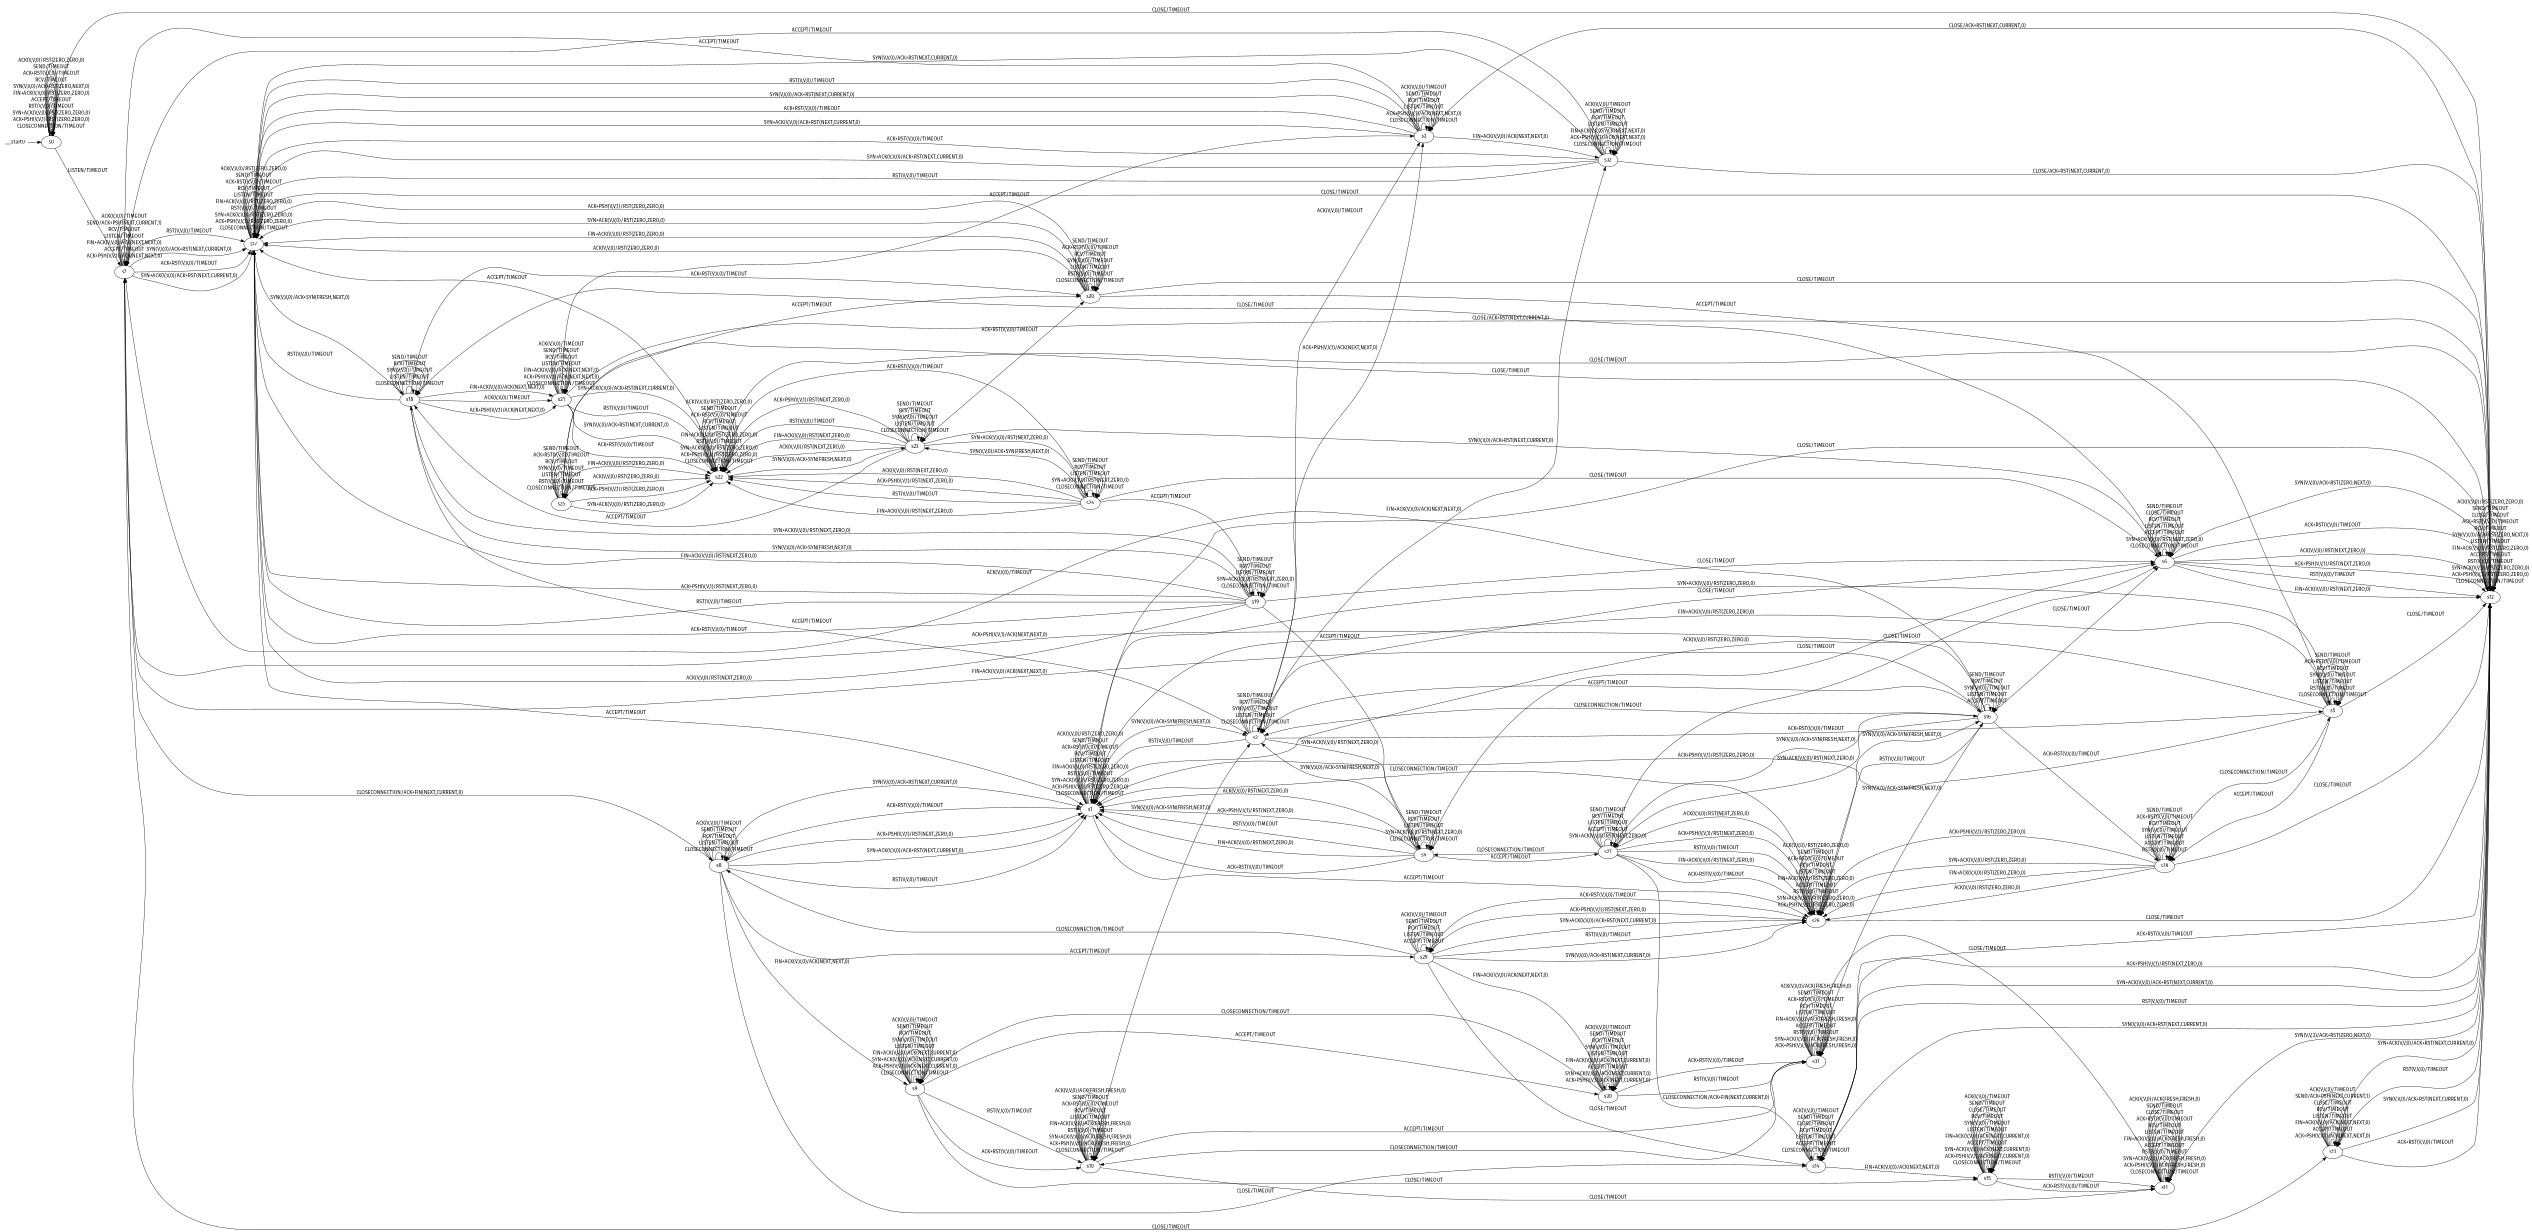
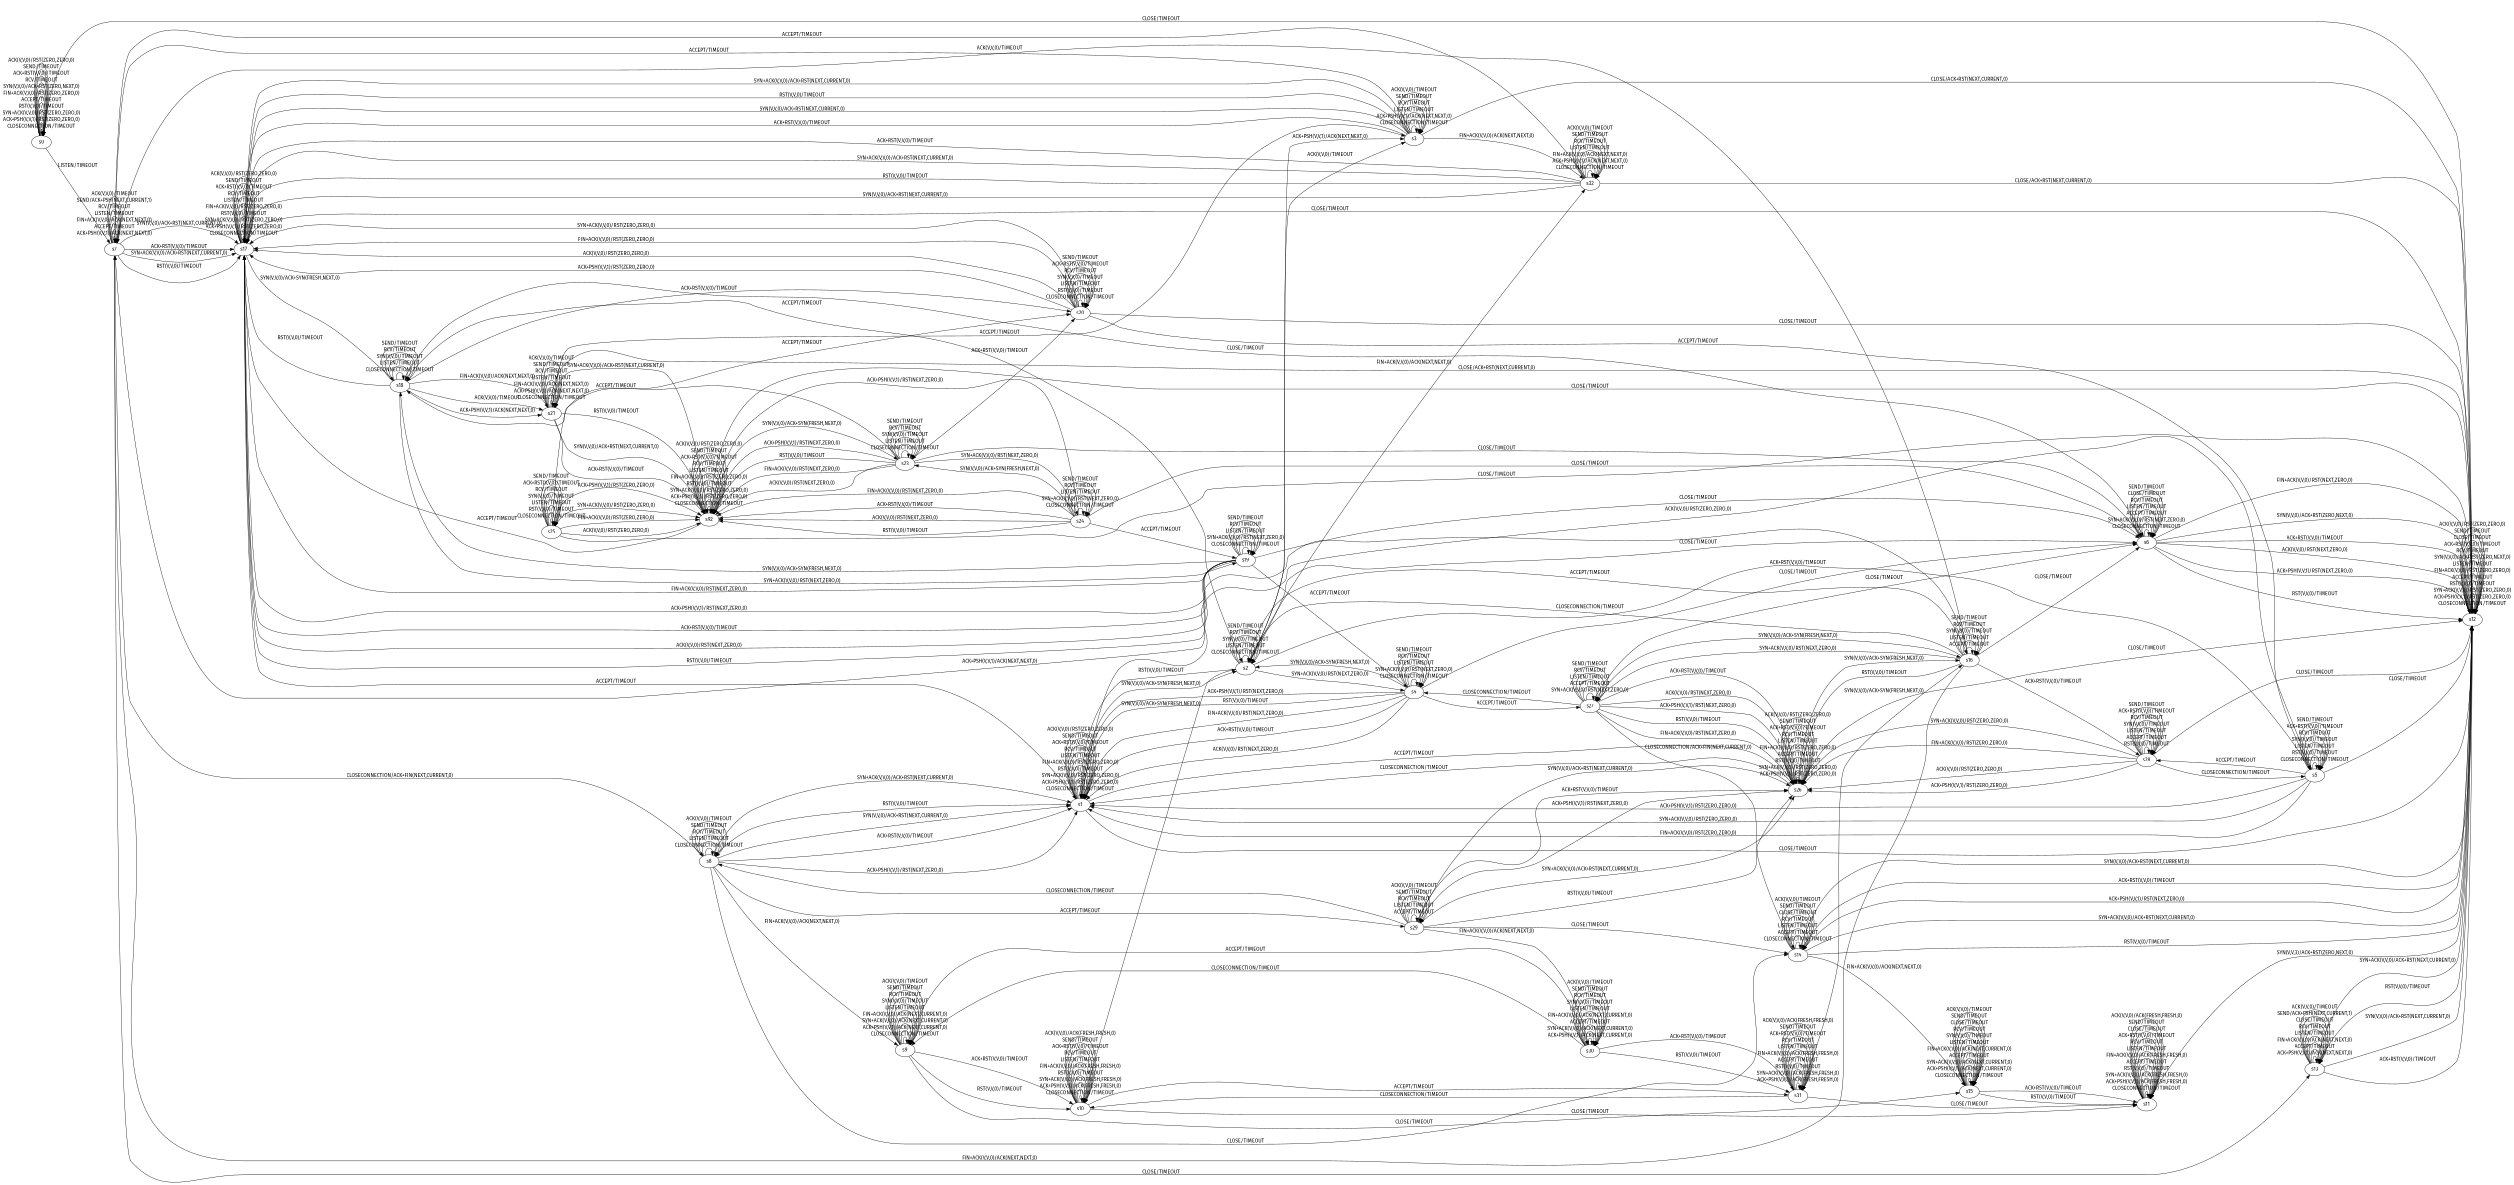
(15, 142) -> none
(1511, 441) -> (1497, 448)
(719, 477) -> (709, 520)
